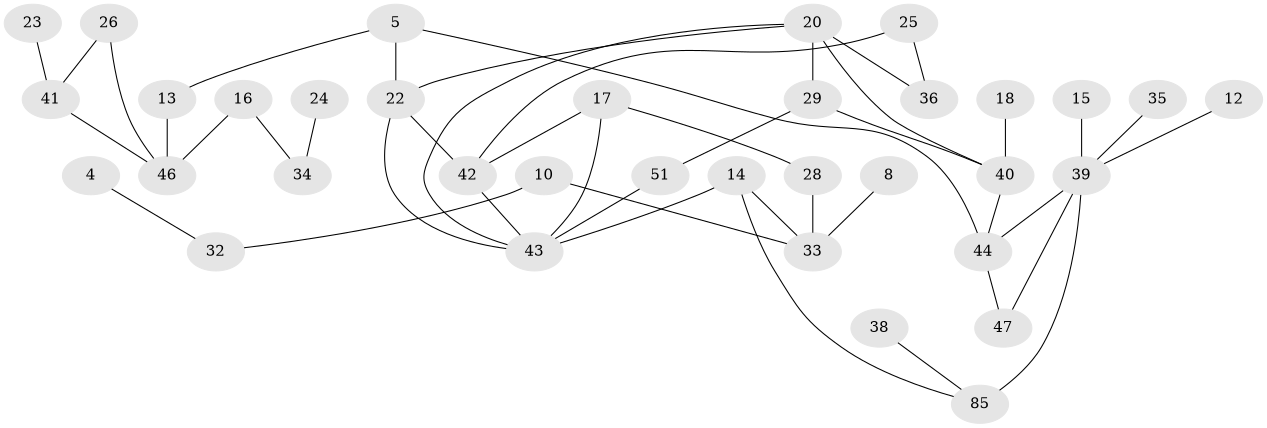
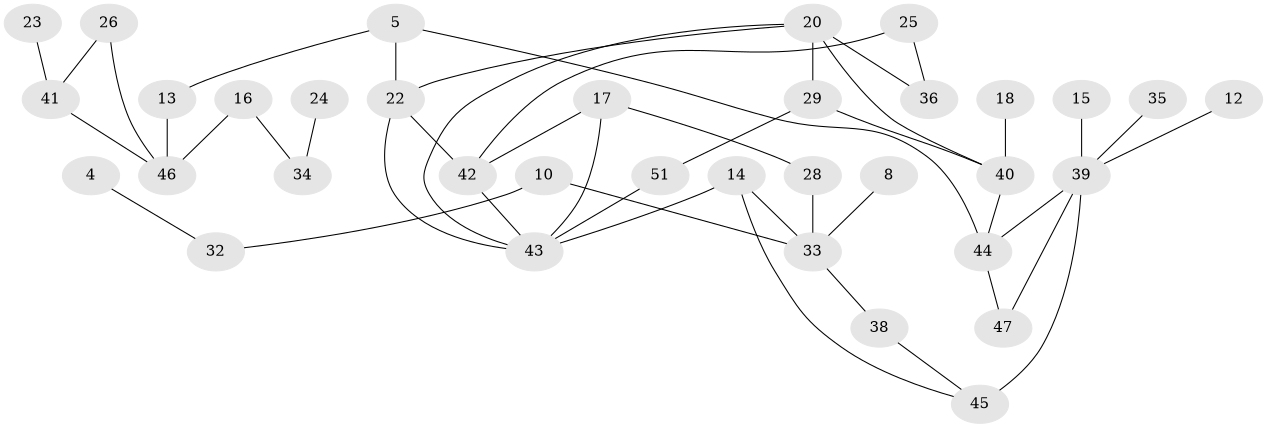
none -> (846, 290)
(980, 404) -> (980, 404)
